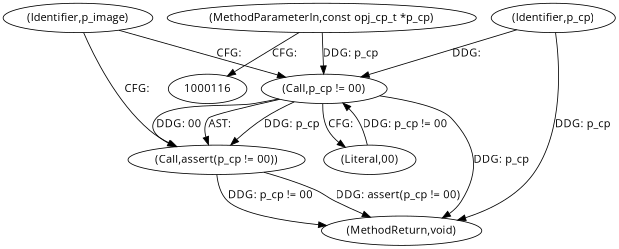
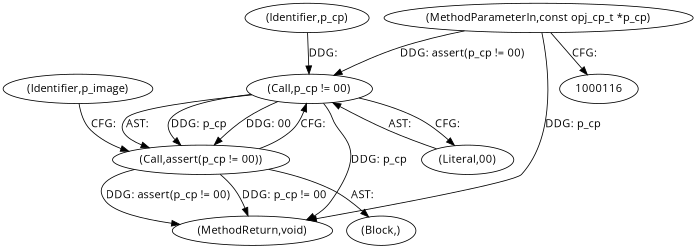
(198, 53) -> (286, 135)
(351, 53) -> (463, 53)
(405, 124) -> (402, 124)
(548, 145) -> (492, 184)
none -> (381, 231)
